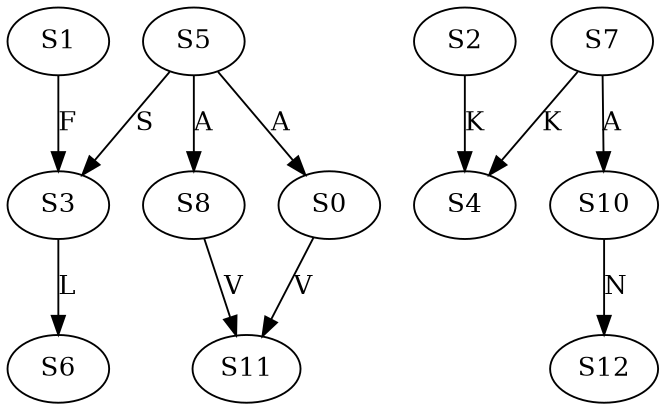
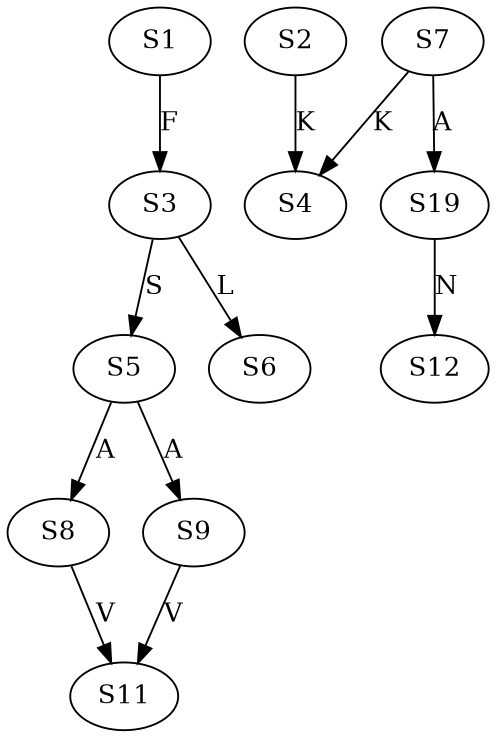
(132, 116) -> (144, 278)
(329, 205) -> (194, 533)
(604, 205) -> (435, 205)
